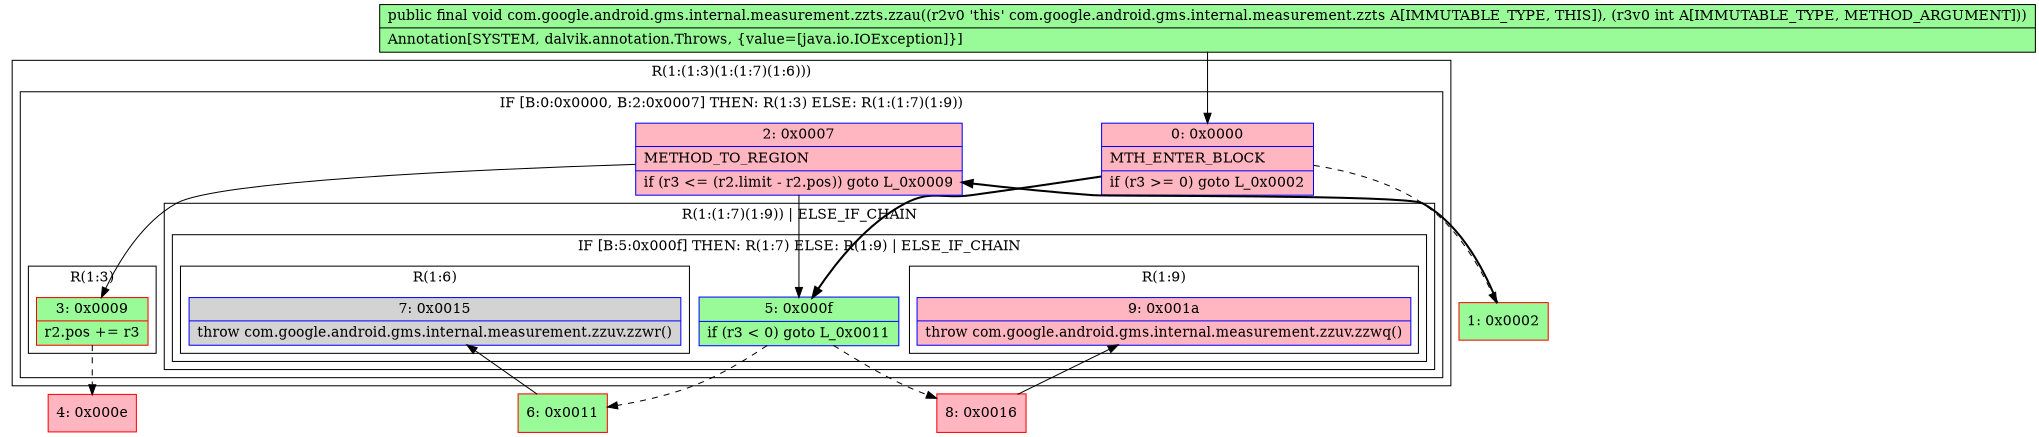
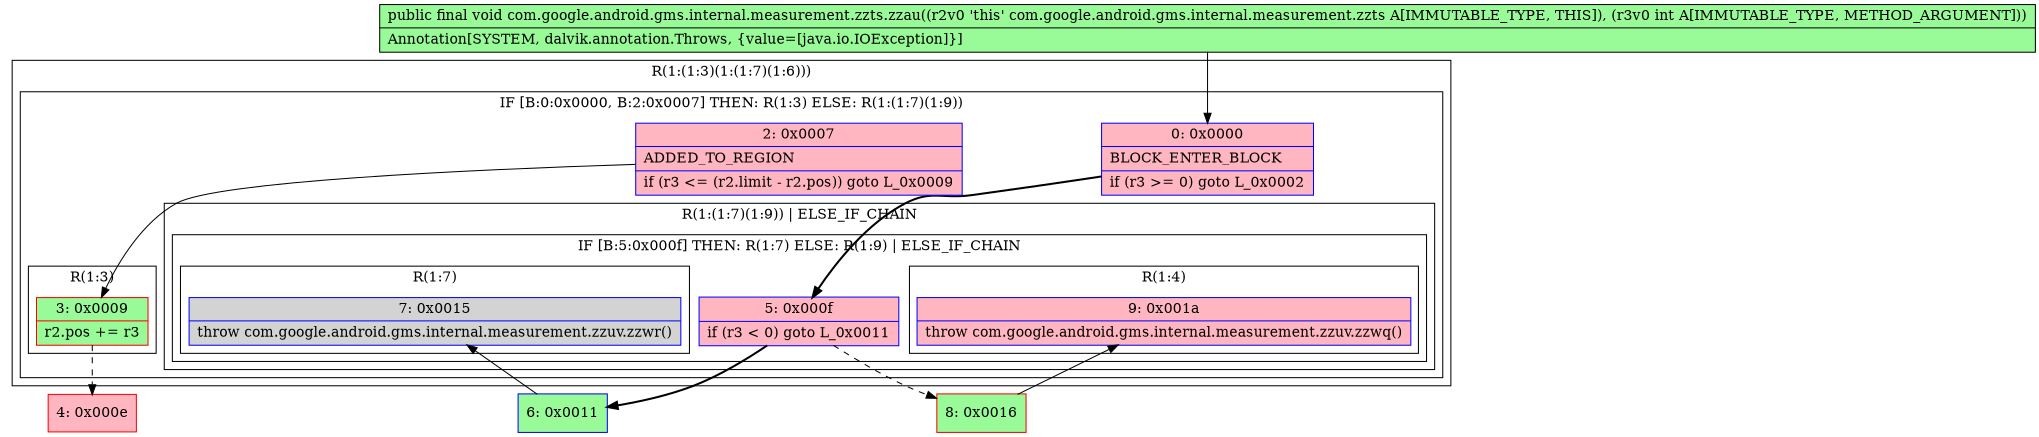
(726, 158) -> (719, 158)
(1188, 158) -> (1196, 158)
(799, 241) -> none
(435, 278) -> (435, 278)
(1164, 278) -> (1164, 278)
(799, 321) -> (799, 321)
(1504, 321) -> none
(673, 393) -> (673, 393)
(563, 413) -> (563, 413)
(981, 413) -> (981, 413)
